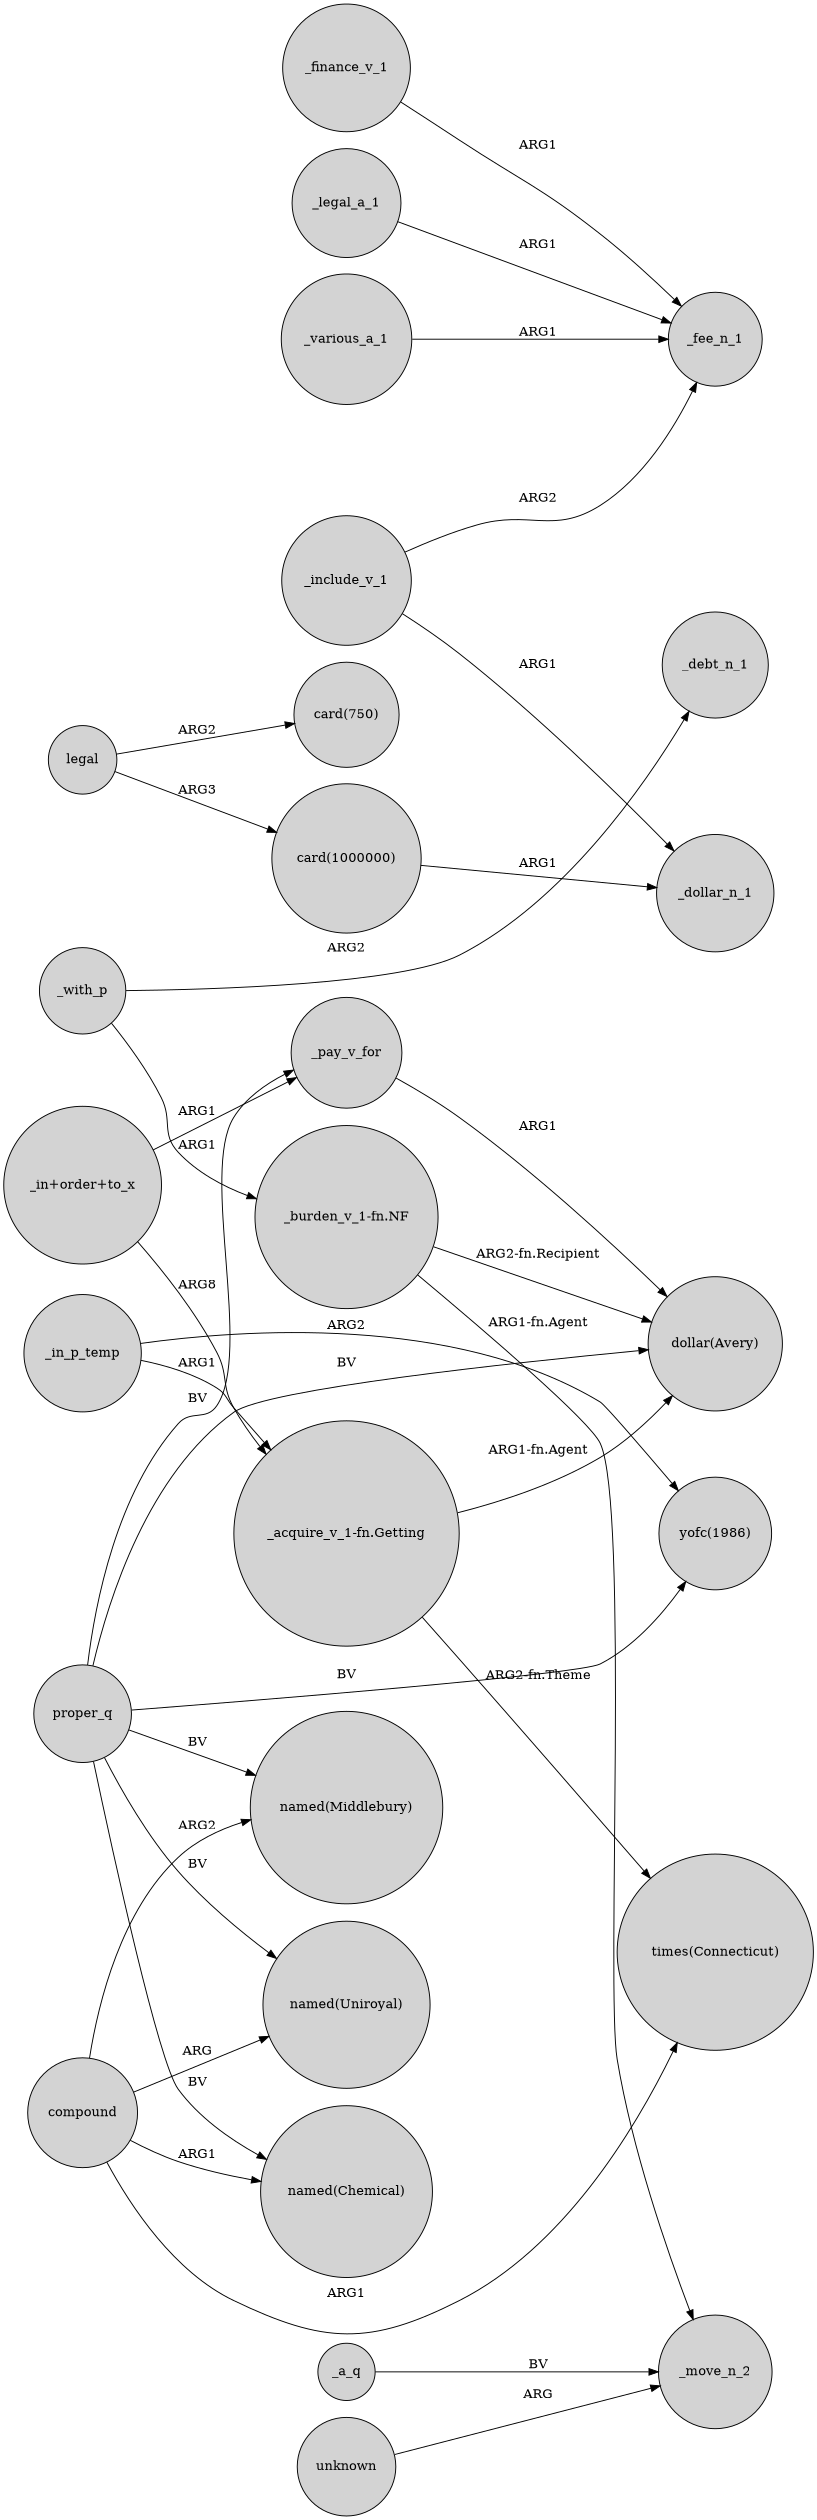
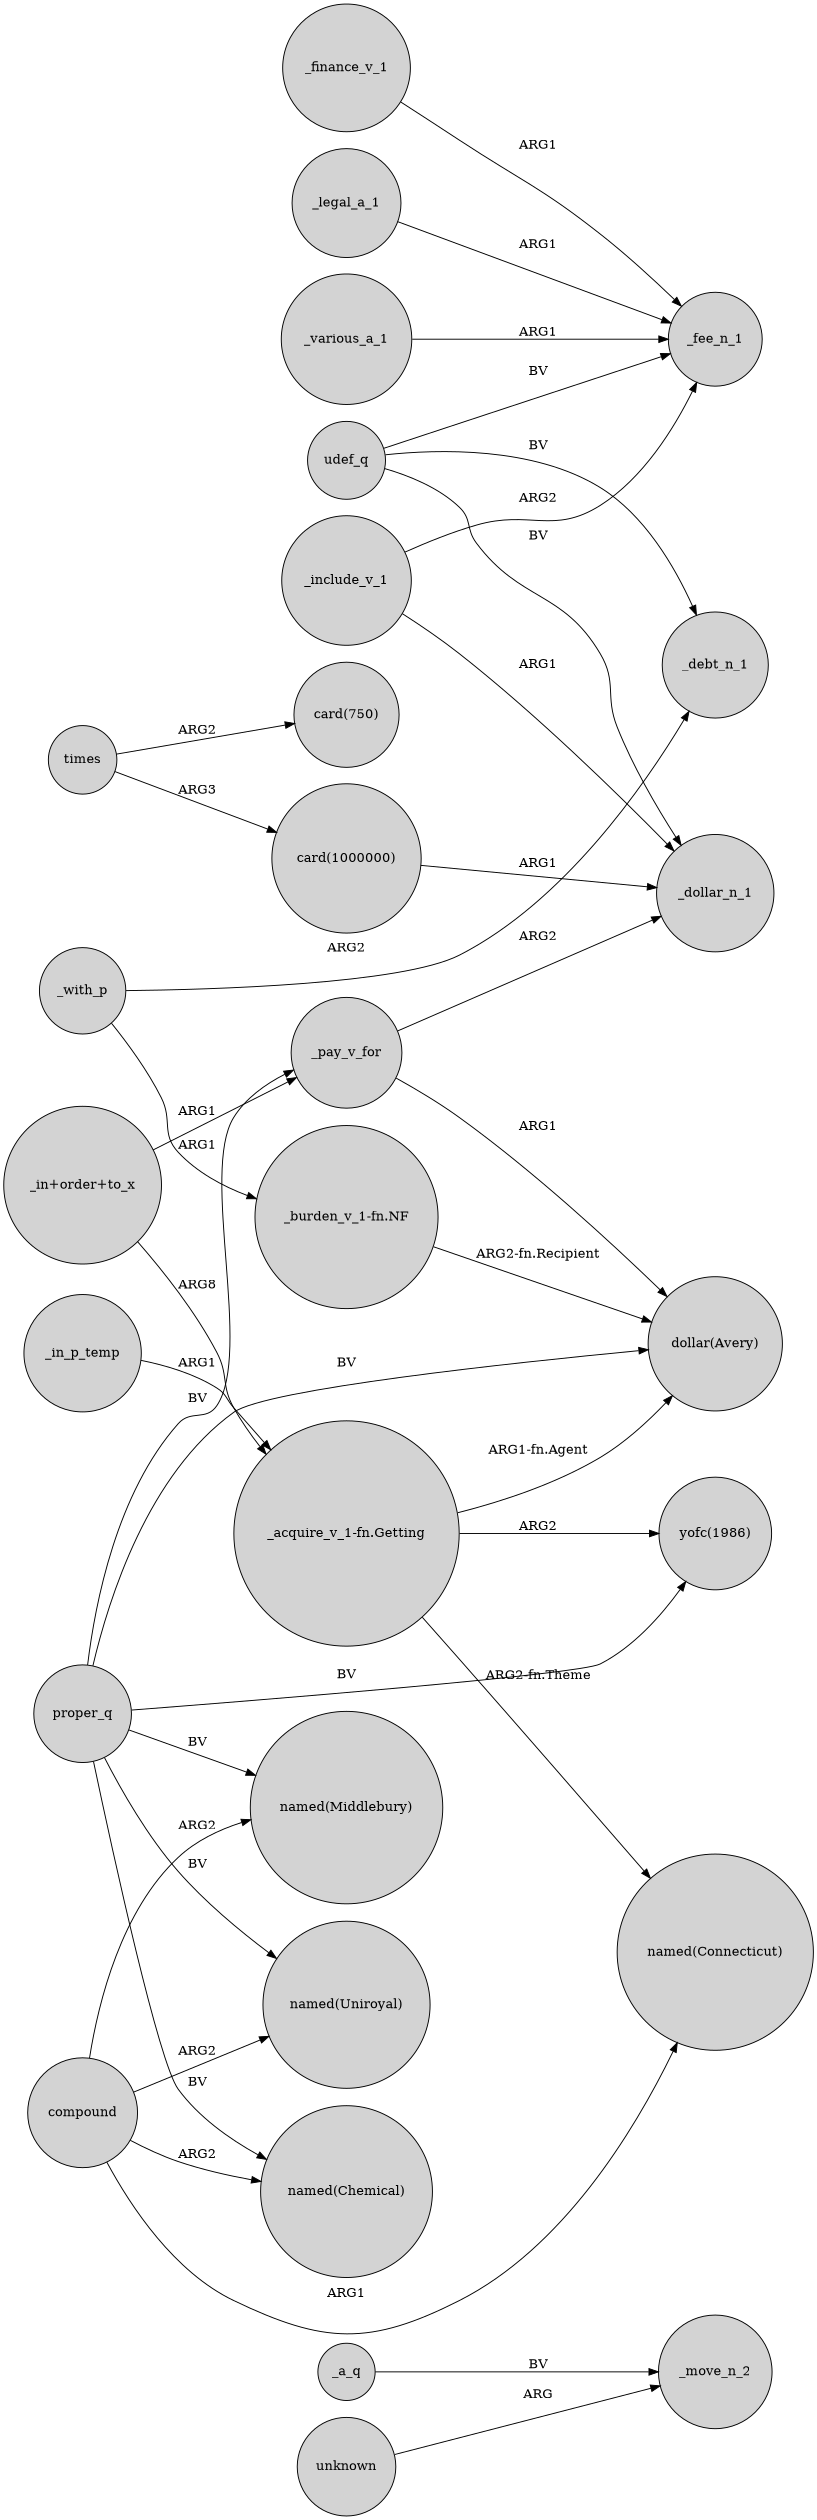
none -> (347, 460)
(83, 760) -> (83, 760)
none -> (525, 976)
(429, 1343) -> (554, 1533)
(615, 1757) -> none
(715, 1952) -> (715, 1952)
(197, 2051) -> (197, 2051)
(197, 2155) -> (197, 2155)
